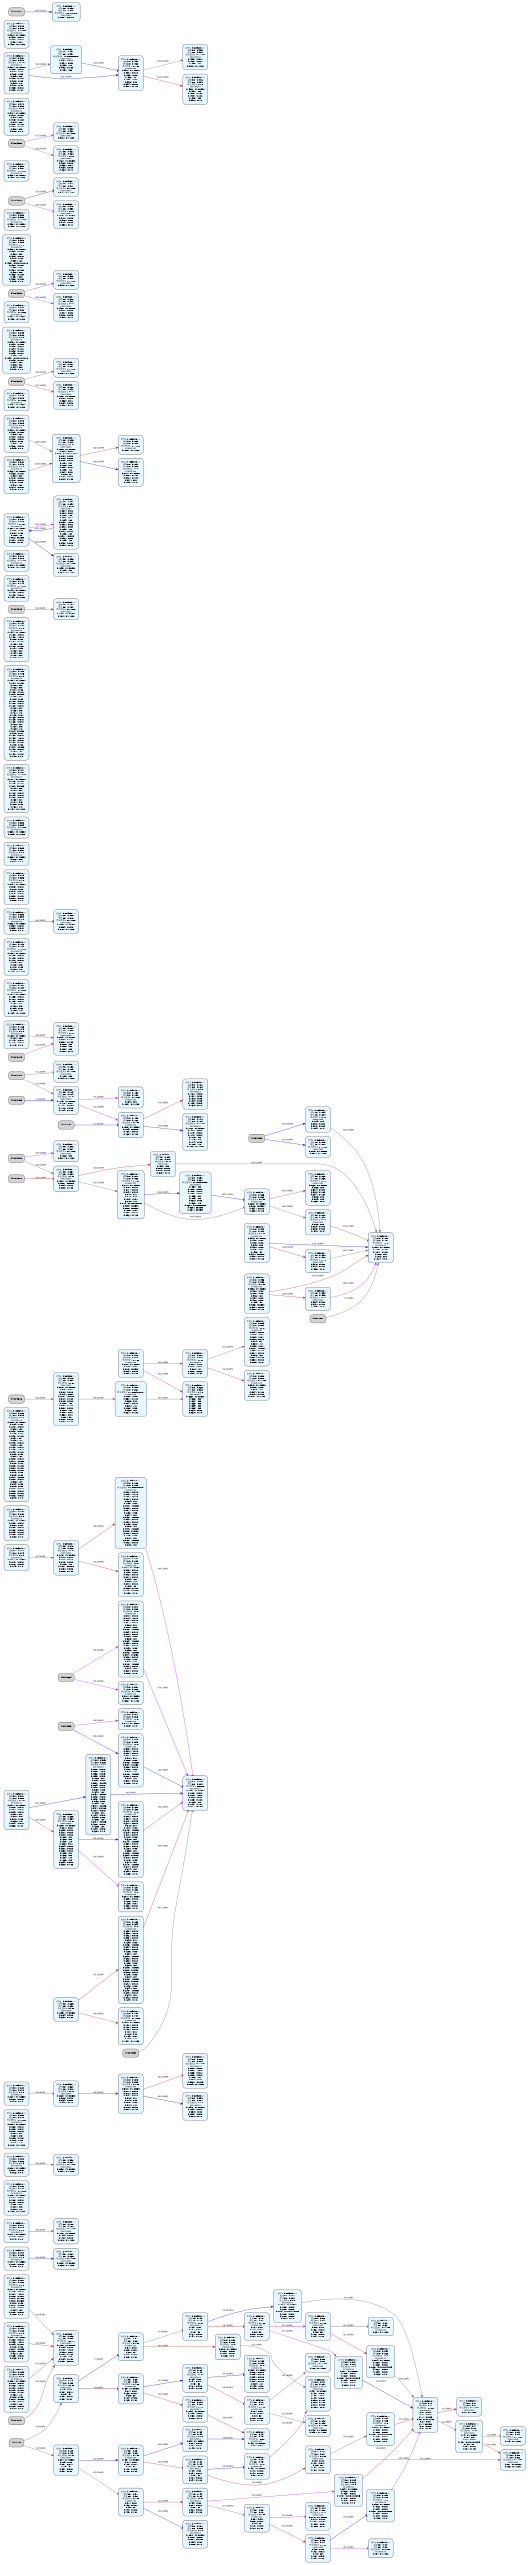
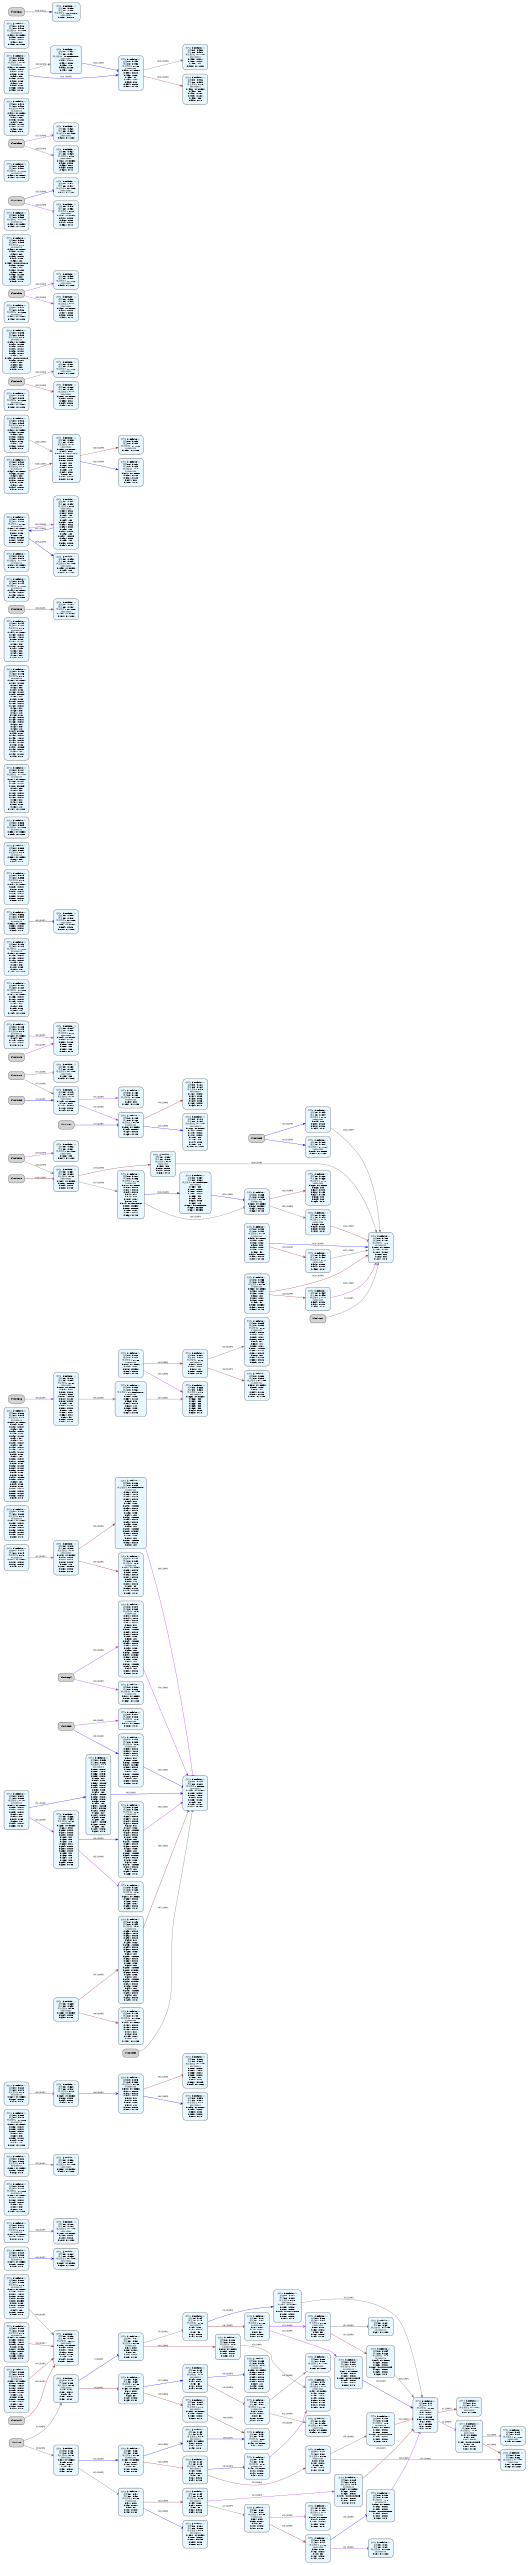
(16, 12) -> (16, 12)
